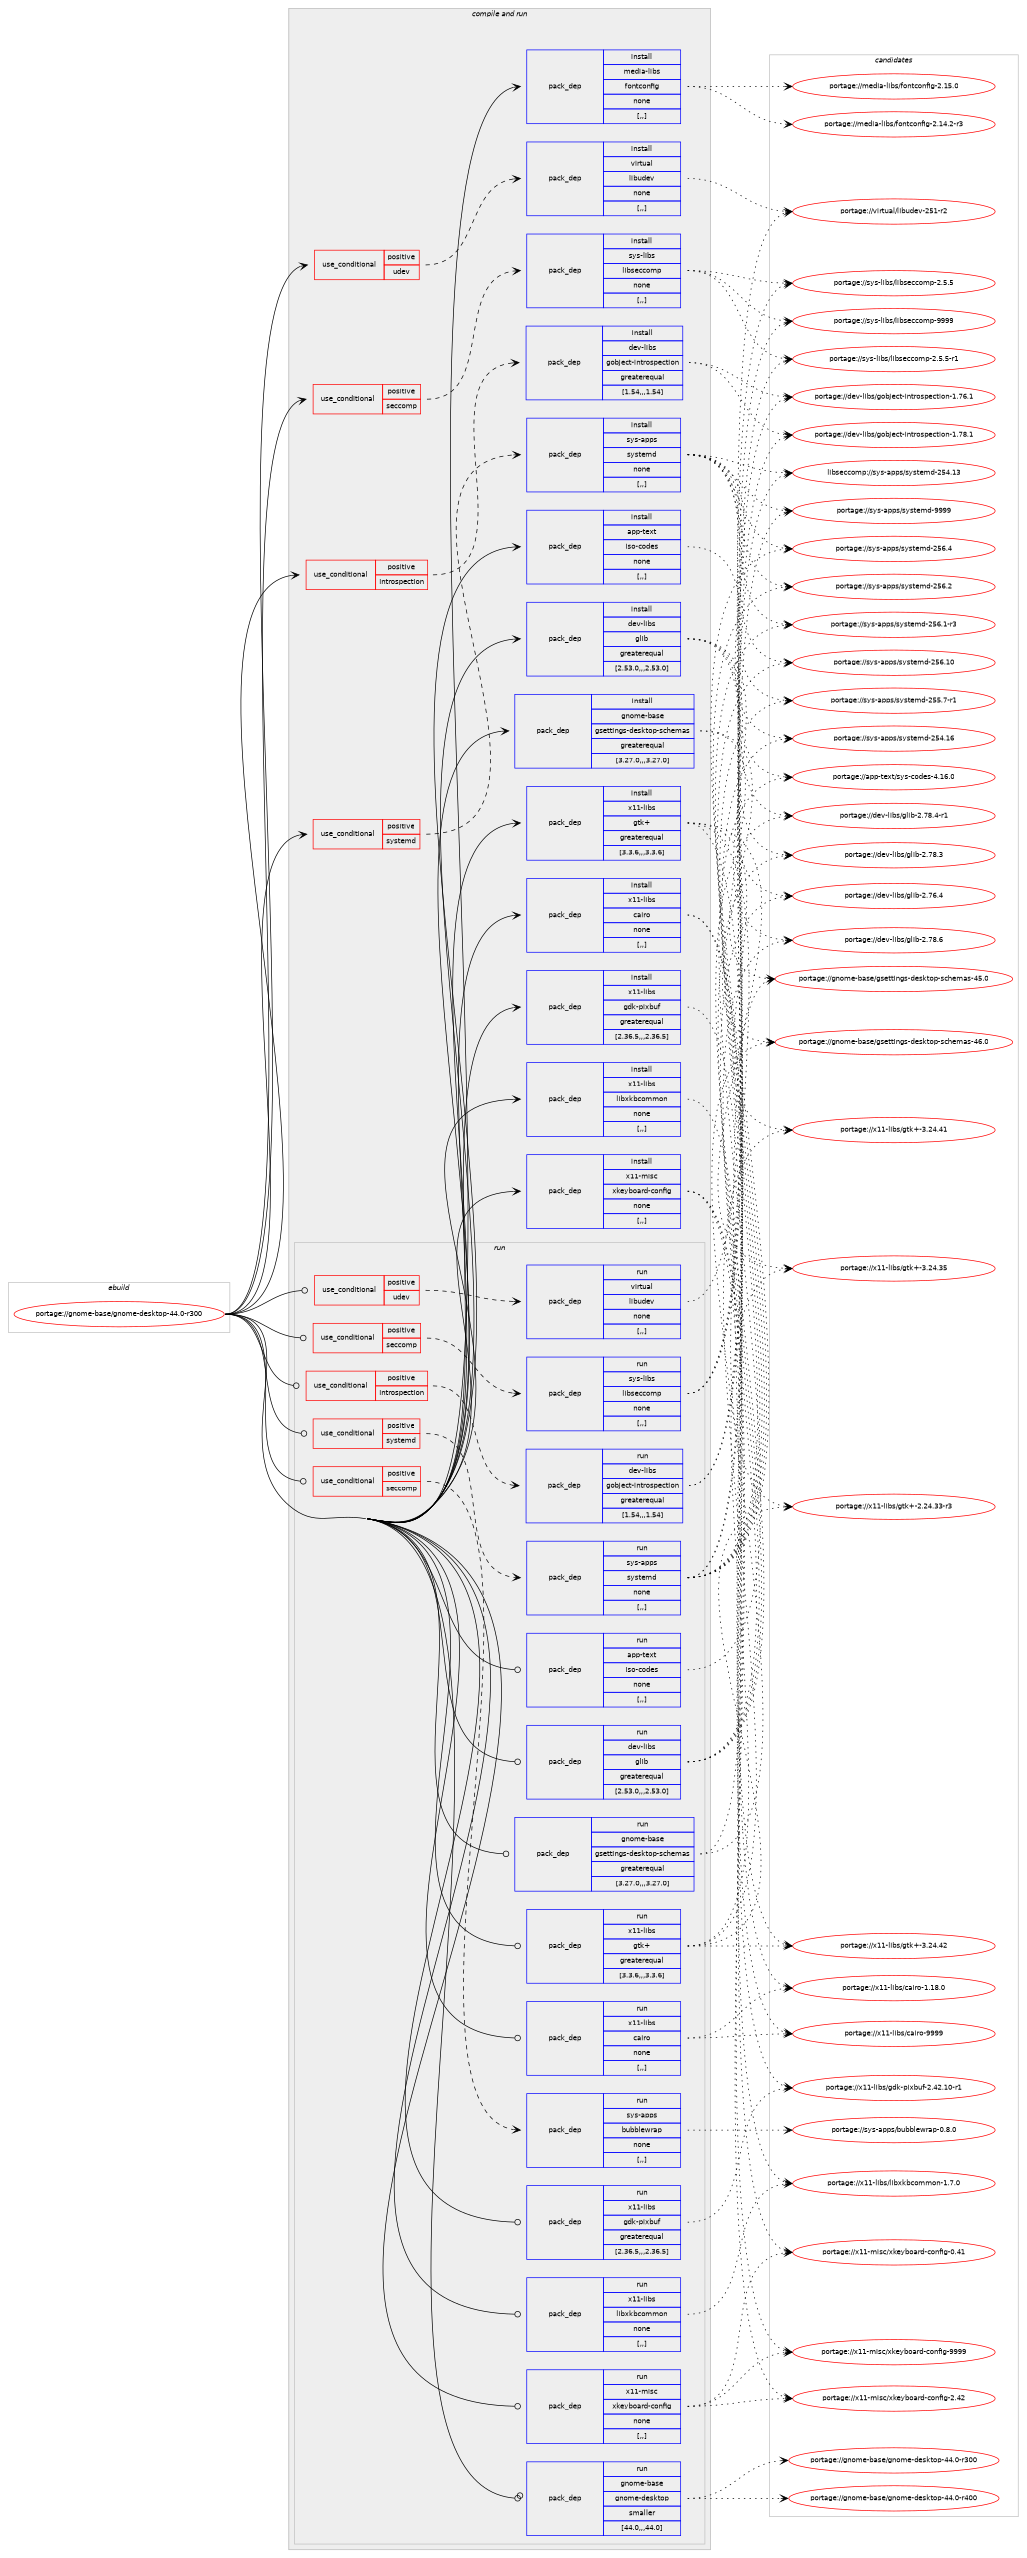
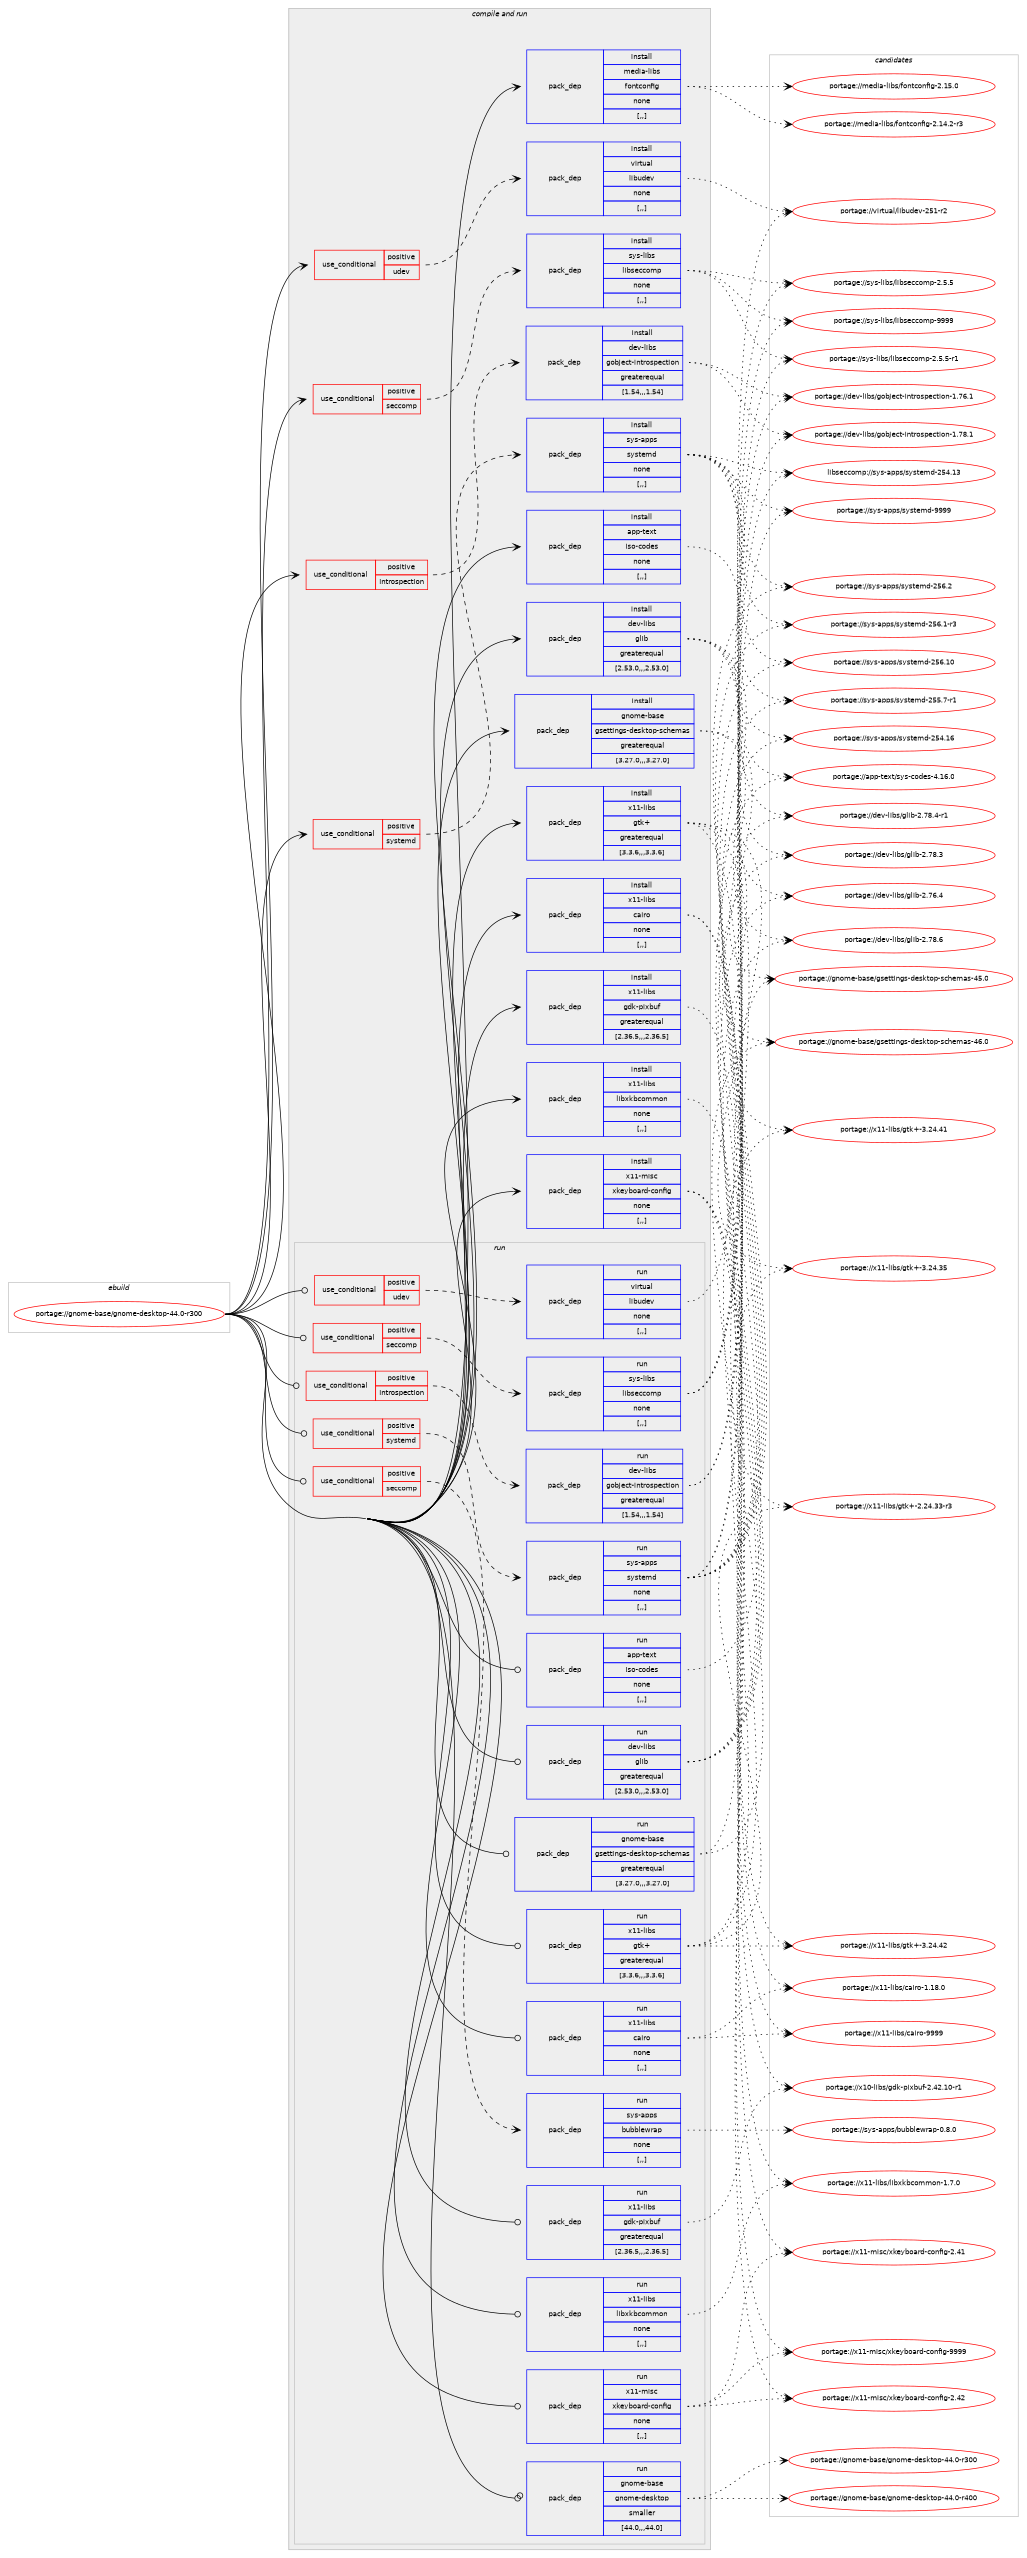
(894, 549) -> none
(894, 2088) -> (894, 2088)
(894, 2252) -> (894, 2252)
